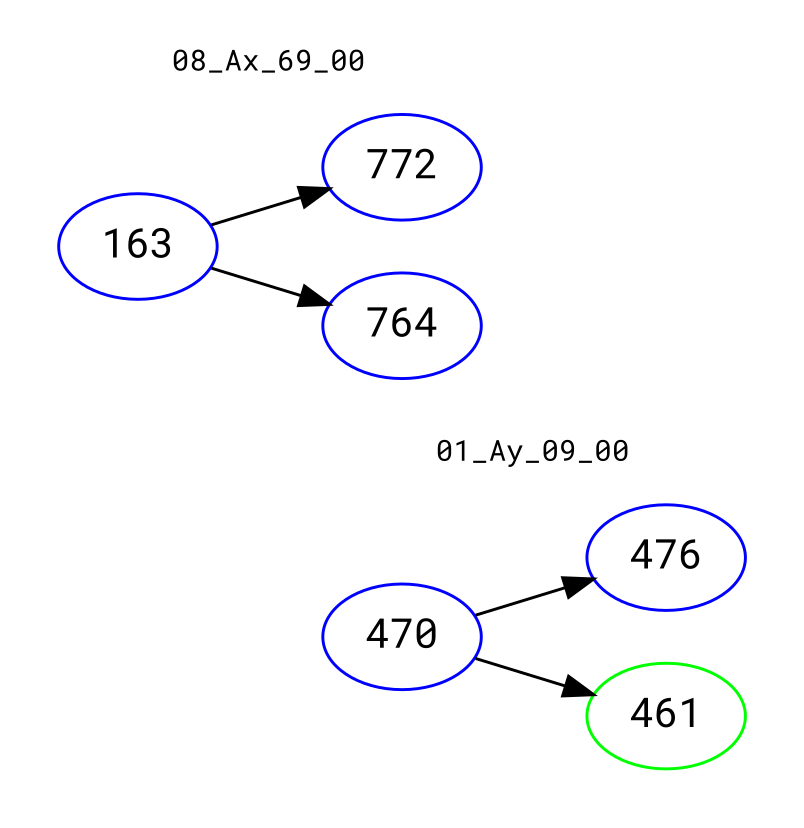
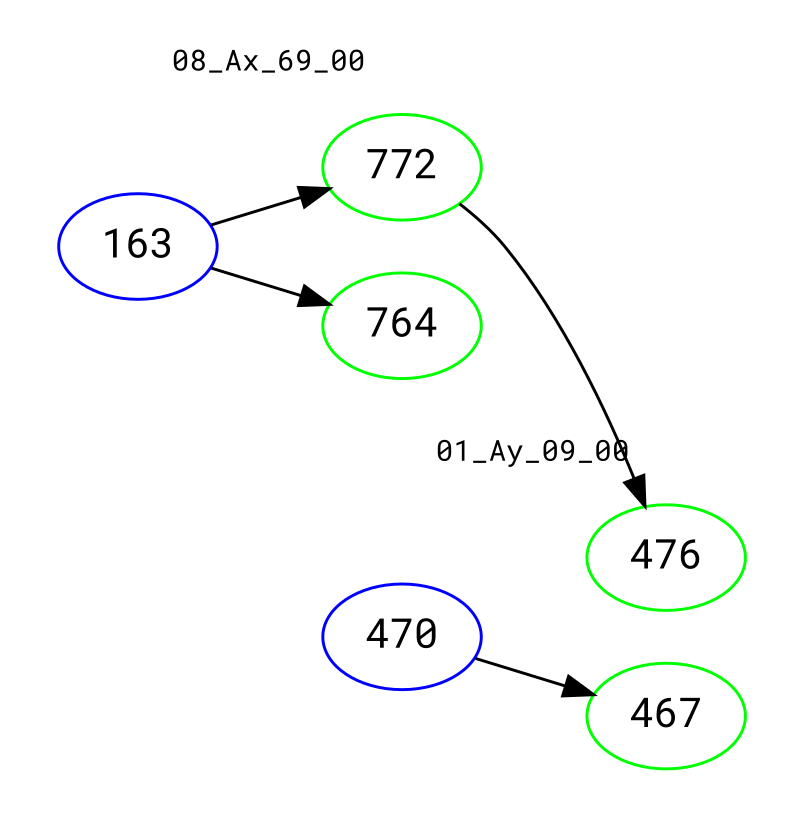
(402, 167) -> (402, 167)
(402, 326) -> (402, 326)
(666, 558) -> (666, 558)
(520, 601) -> (562, 331)
(666, 716) -> (666, 716)
